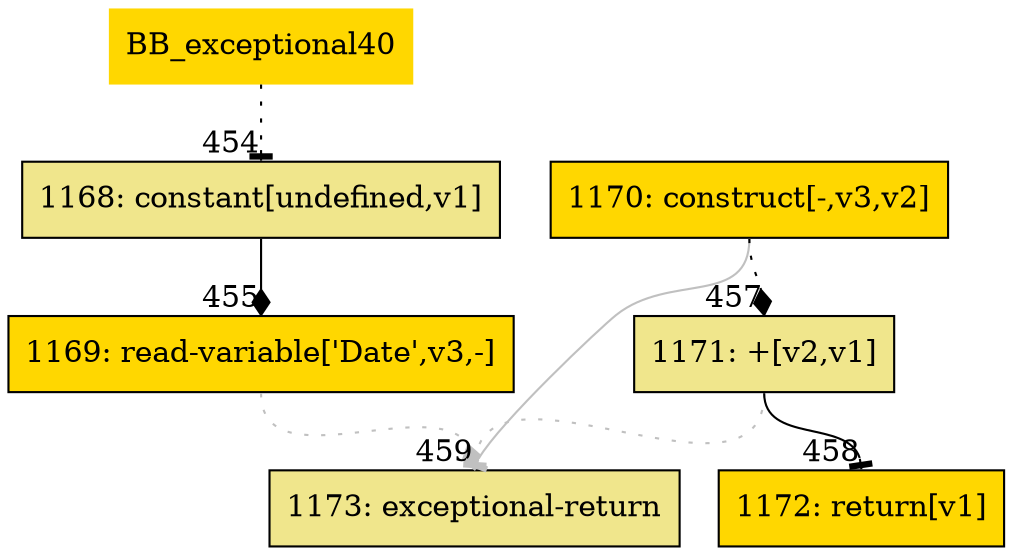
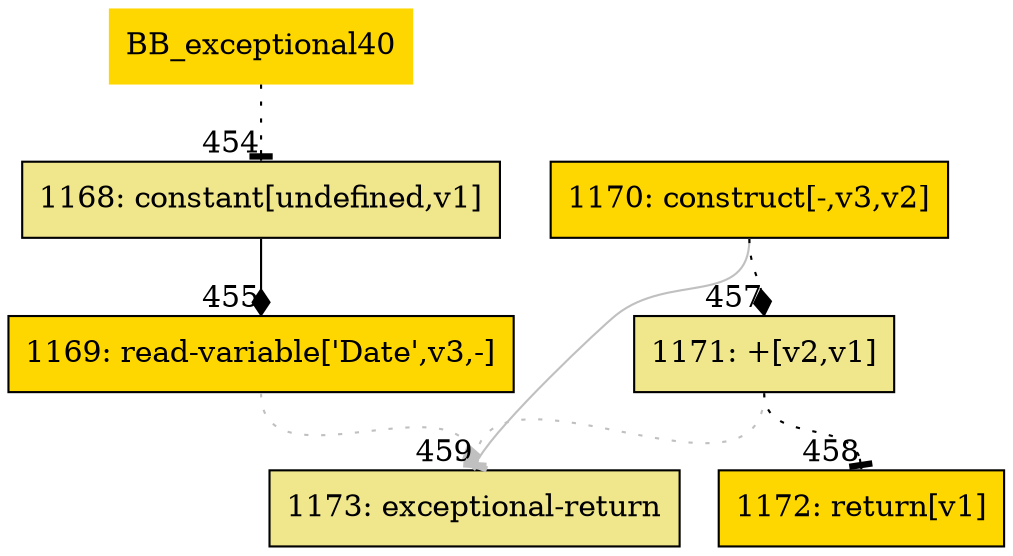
(807, 430) -> (807, 430)
